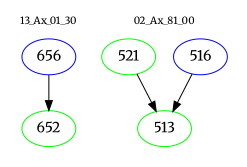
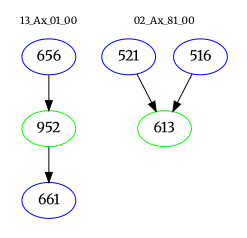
(49, 21) -> (49, 21)
(129, 57) -> (129, 57)
(49, 129) -> (49, 129)
(165, 129) -> (165, 129)
none -> (49, 200)
